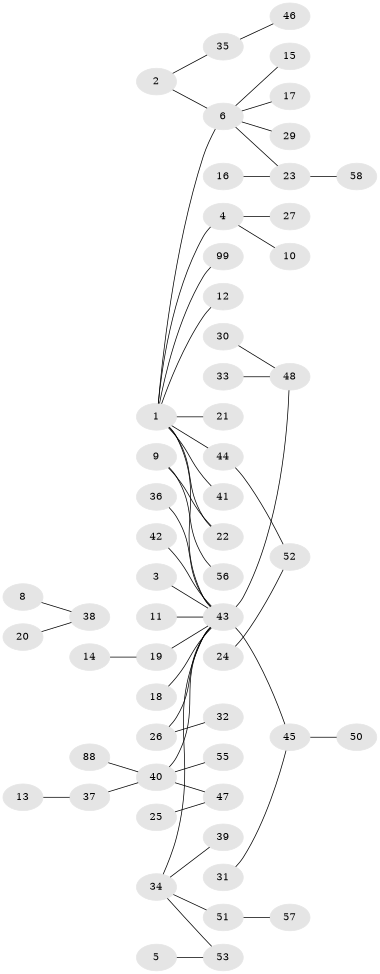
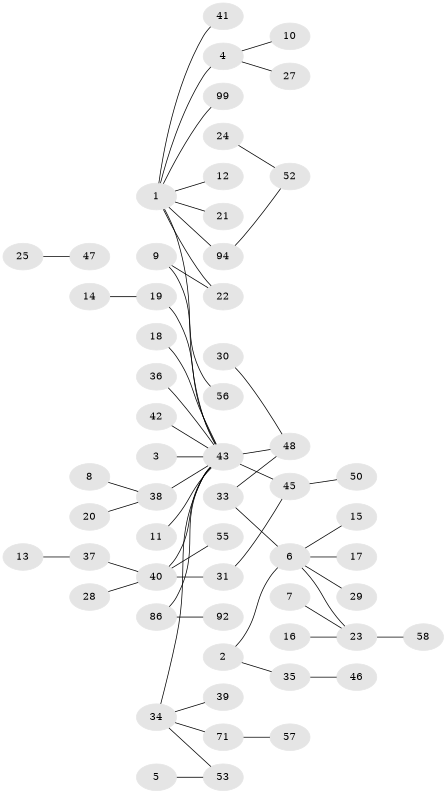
(177, 264) -> (257, 527)
(223, 457) -> (223, 257)
none -> (190, 477)
none -> (290, 597)
(223, 717) -> (223, 617)
(156, 737) -> (156, 617)
(90, 757) -> (90, 597)
(190, 787) -> (190, 577)
(223, 917) -> (223, 737)
